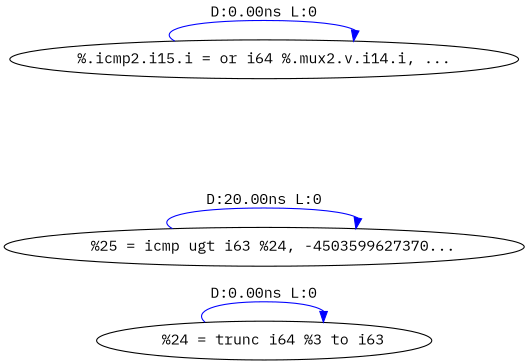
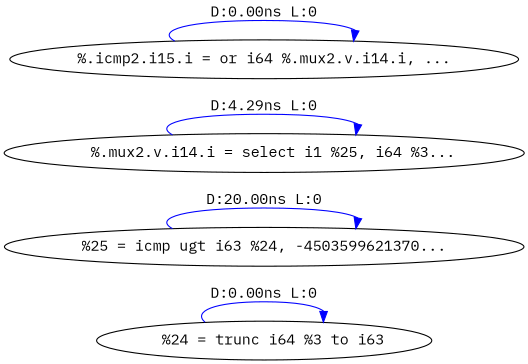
none -> (264, 153)
(264, 247) -> (264, 247)
